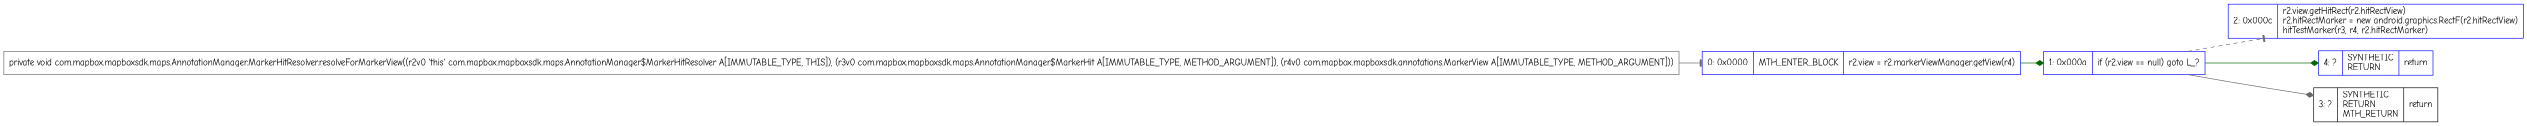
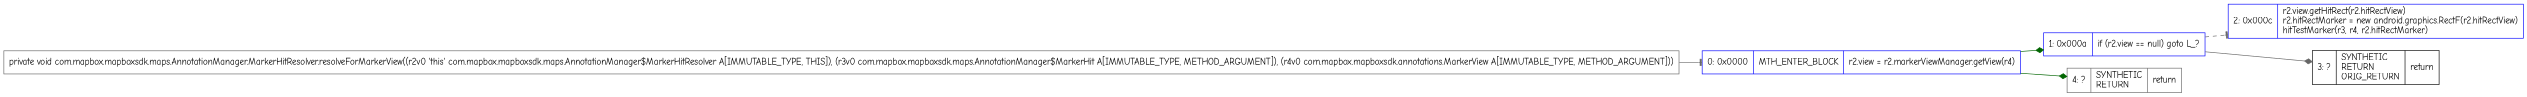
(2258, 63) -> (2040, 75)
(2376, 63) -> (2124, 80)
(2371, 114) -> (2371, 77)
